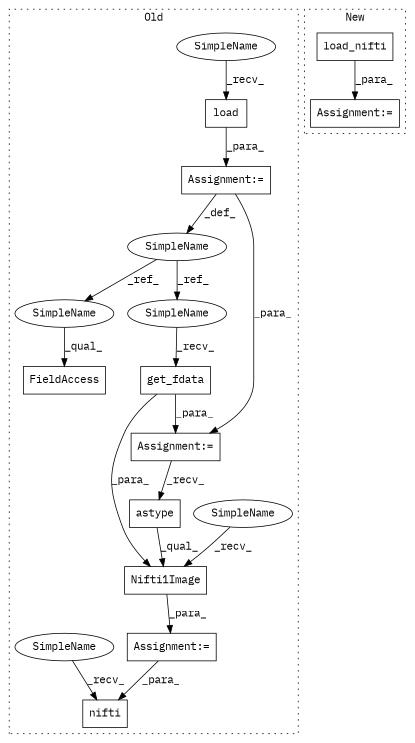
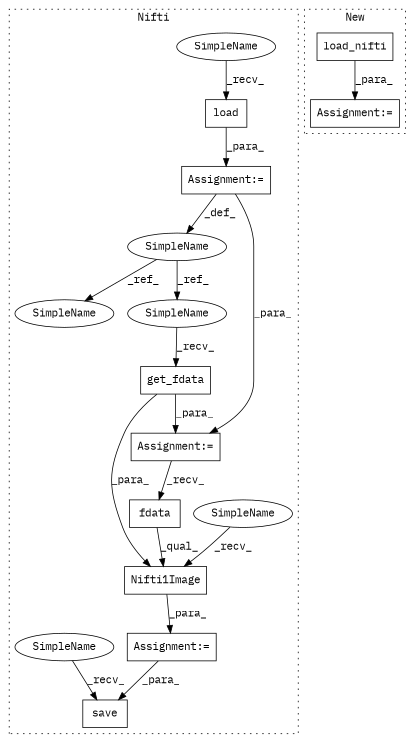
(154, 18) -> (154, 18)
(64, 380) -> none
(155, 514) -> (155, 514)
(105, 714) -> (105, 714)
